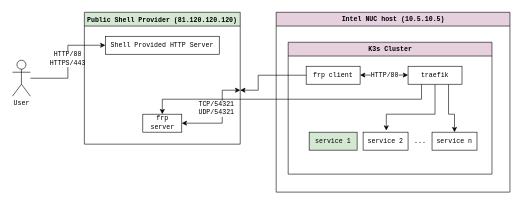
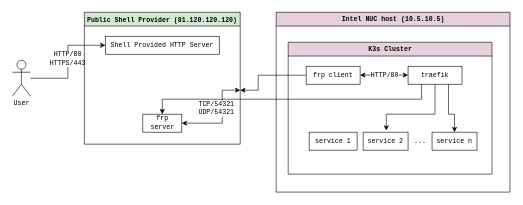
(333, 141) -> (333, 141)
